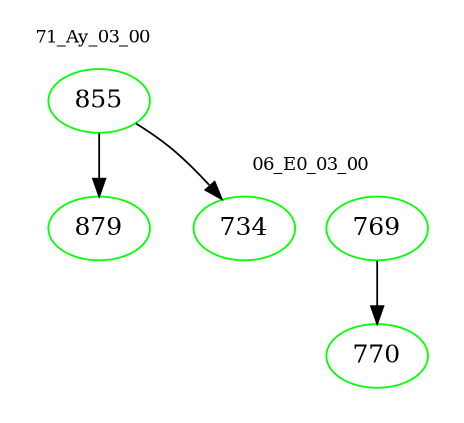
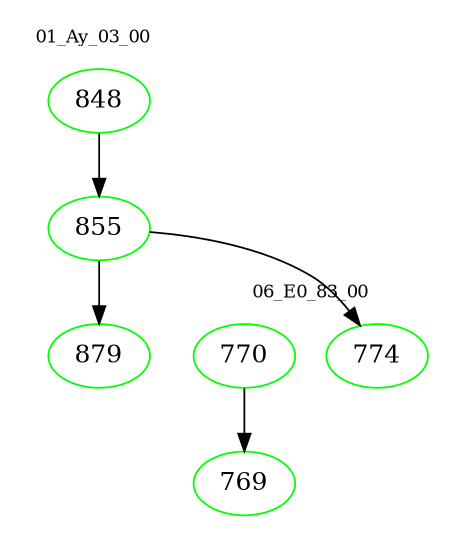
(93, 38) -> (93, 38)
none -> (99, 101)
(311, 166) -> (311, 293)
(244, 228) -> (377, 356)
(377, 284) -> (244, 411)
